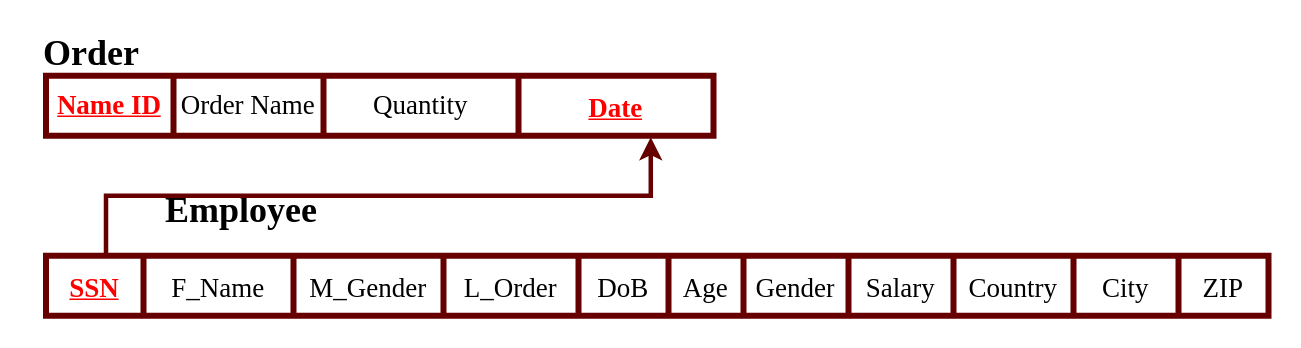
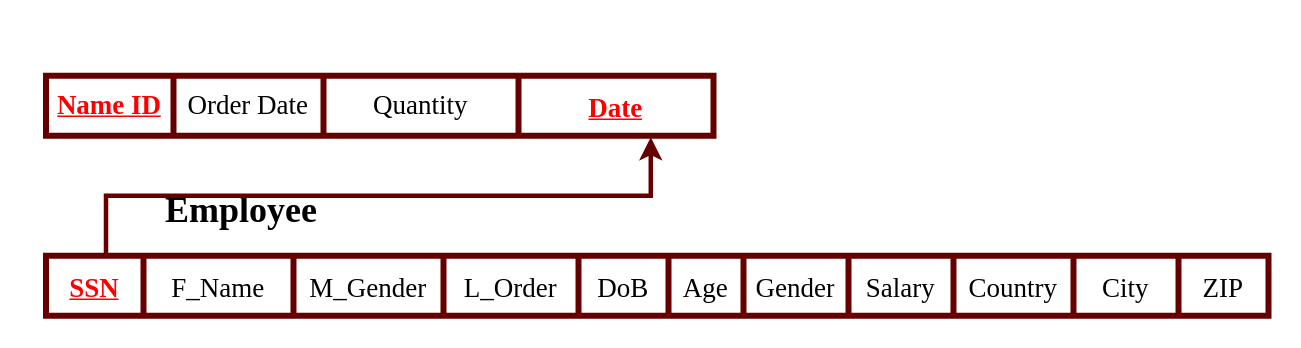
(91, 53) -> none
(248, 106) -> (248, 106)
